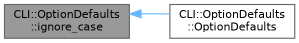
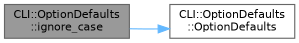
(155, 14) -> (144, 29)
